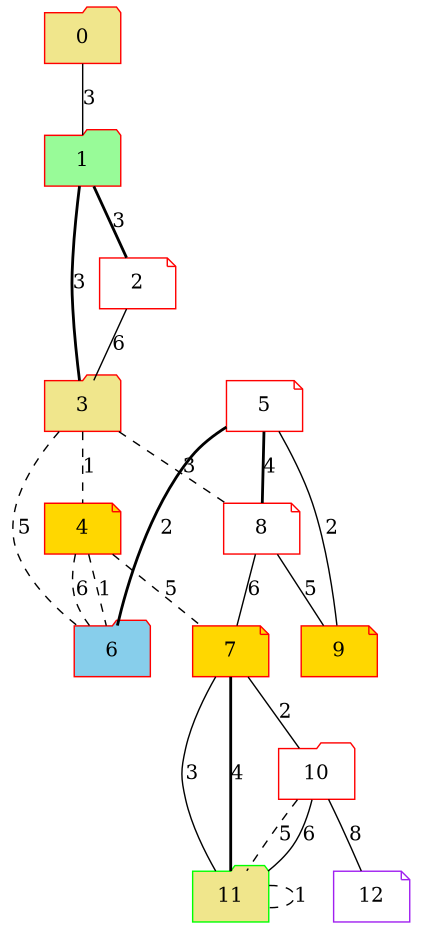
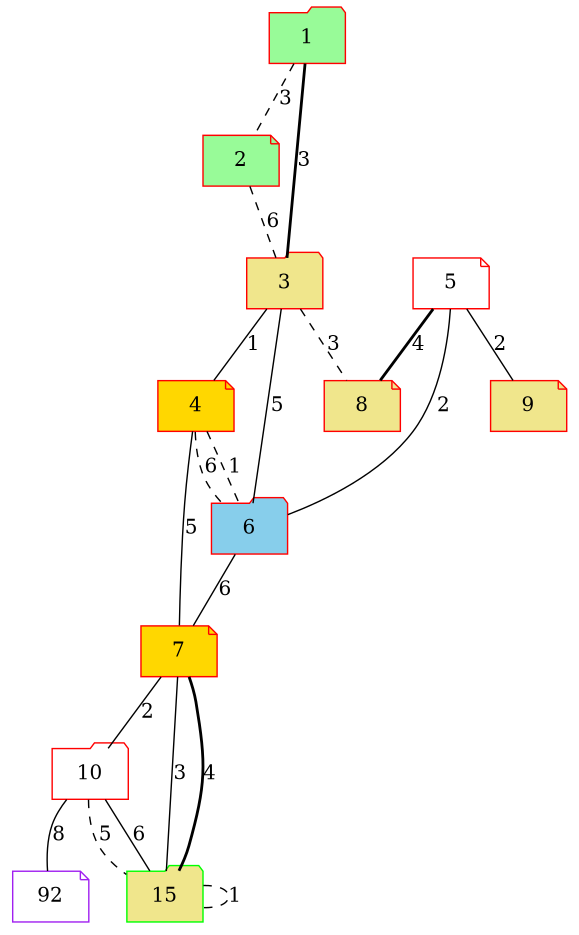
(83, 38) -> none
(110, 222) -> (274, 99)
(138, 283) -> (241, 161)
(110, 345) -> (263, 222)
(83, 467) -> (240, 345)
(155, 516) -> (406, 440)
(262, 529) -> (362, 406)
(13, 534) -> (267, 406)
(157, 590) -> (183, 528)
(246, 590) -> (214, 590)
(300, 590) -> none
(339, 651) -> (529, 406)
(231, 897) -> (165, 897)
(372, 897) -> (51, 897)
